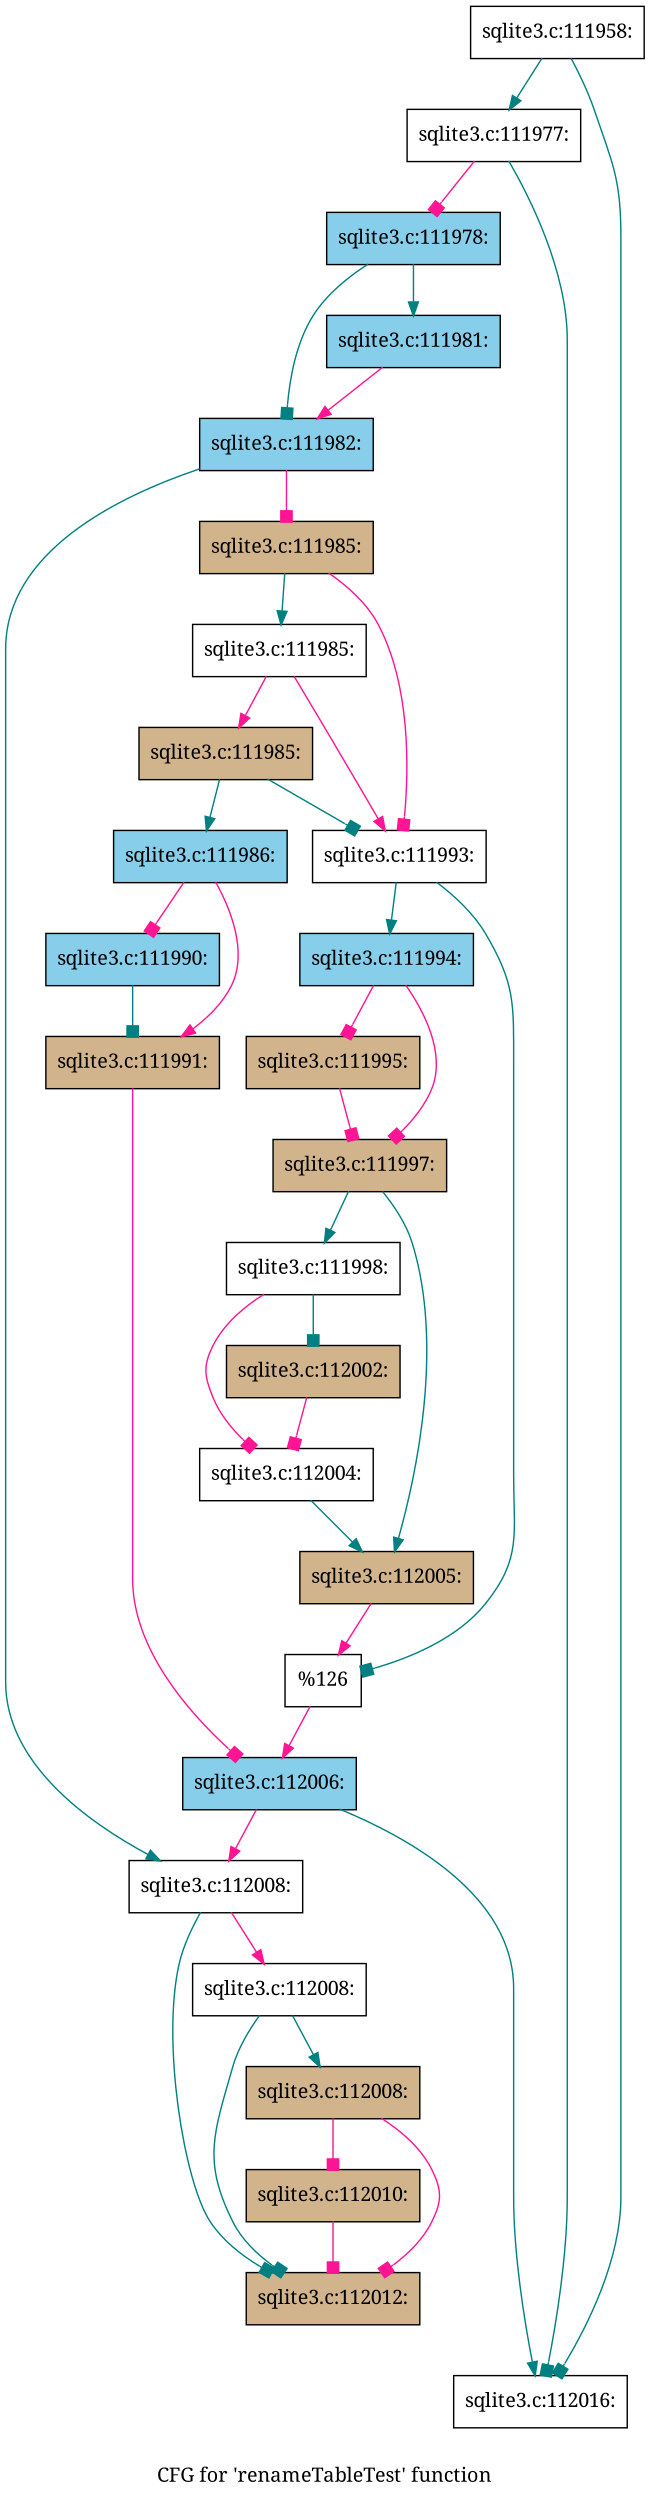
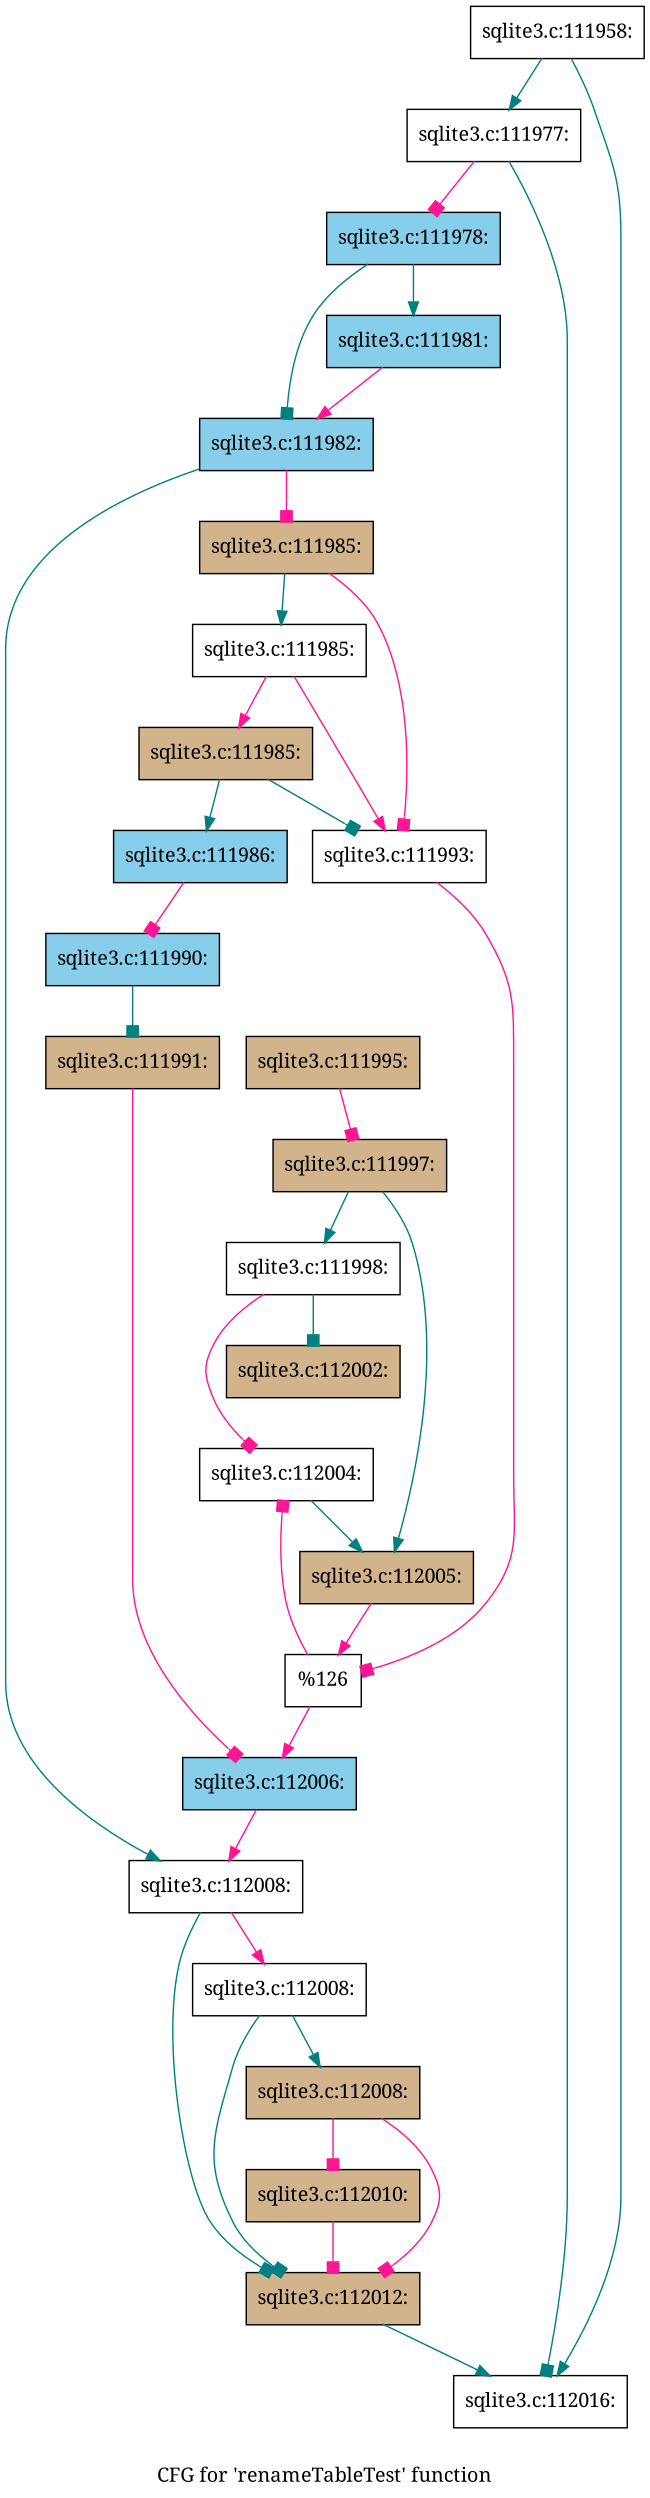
(387, 960) -> none
(238, 961) -> none
(621, 1212) -> (621, 1212)
(514, 1299) -> (514, 1299)
(302, 1416) -> (284, 1587)
(514, 2044) -> (430, 2347)
